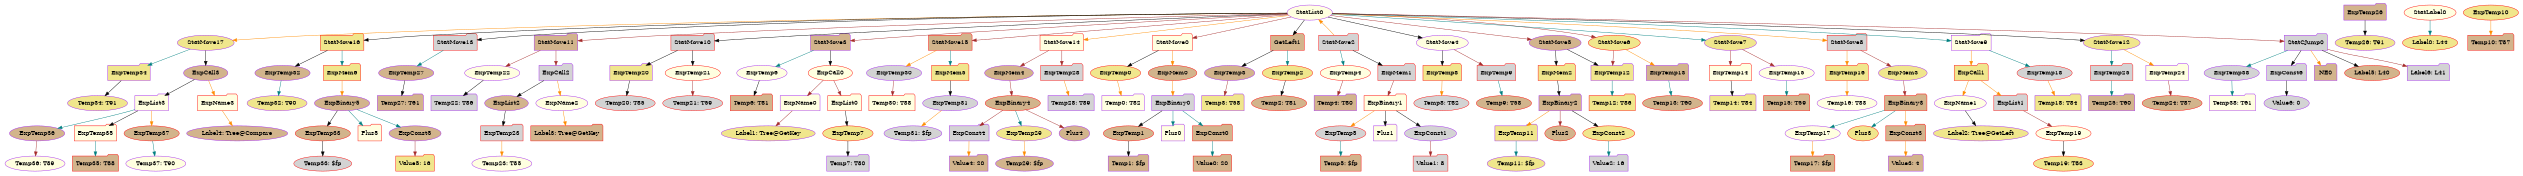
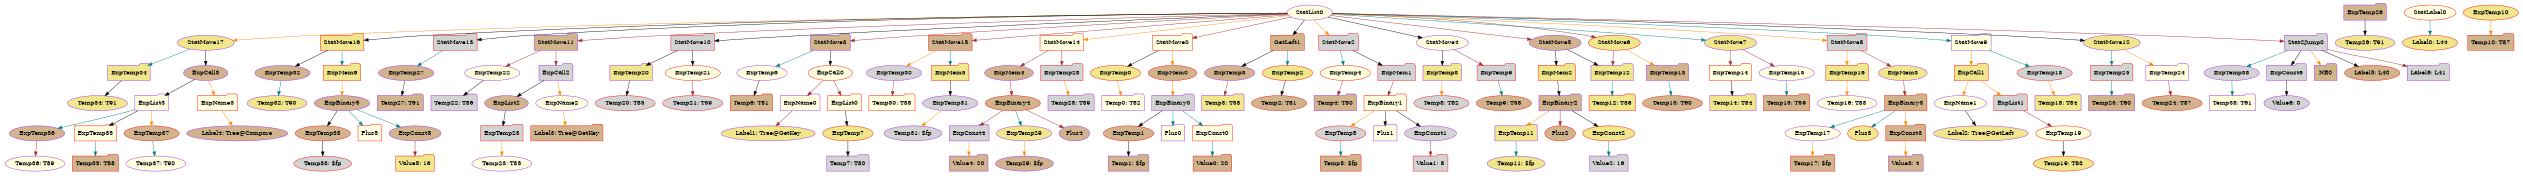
(1328, 29) -> (1320, 26)
(1442, 73) -> (1442, 73)
(1212, 133) -> (1212, 133)
